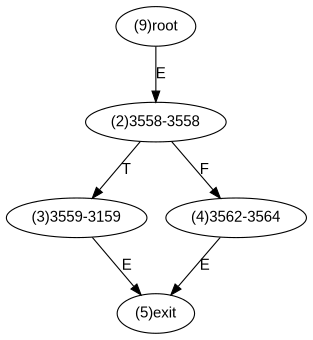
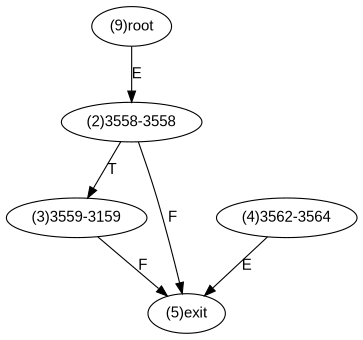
(192, 166) -> (161, 212)
(127, 266) -> (143, 266)
